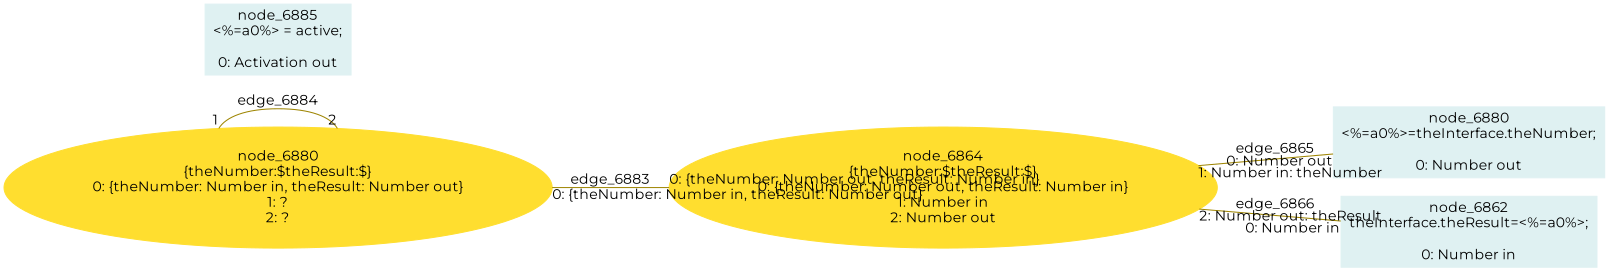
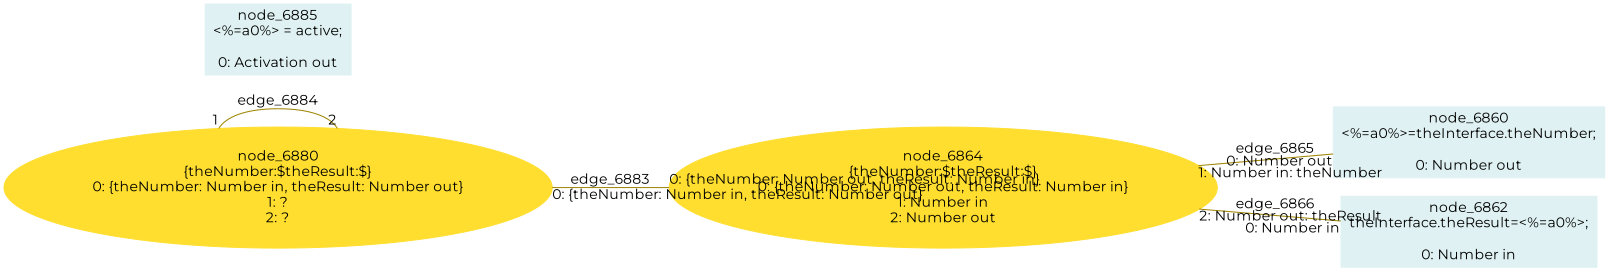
(1469, 142) -> (1469, 142)
